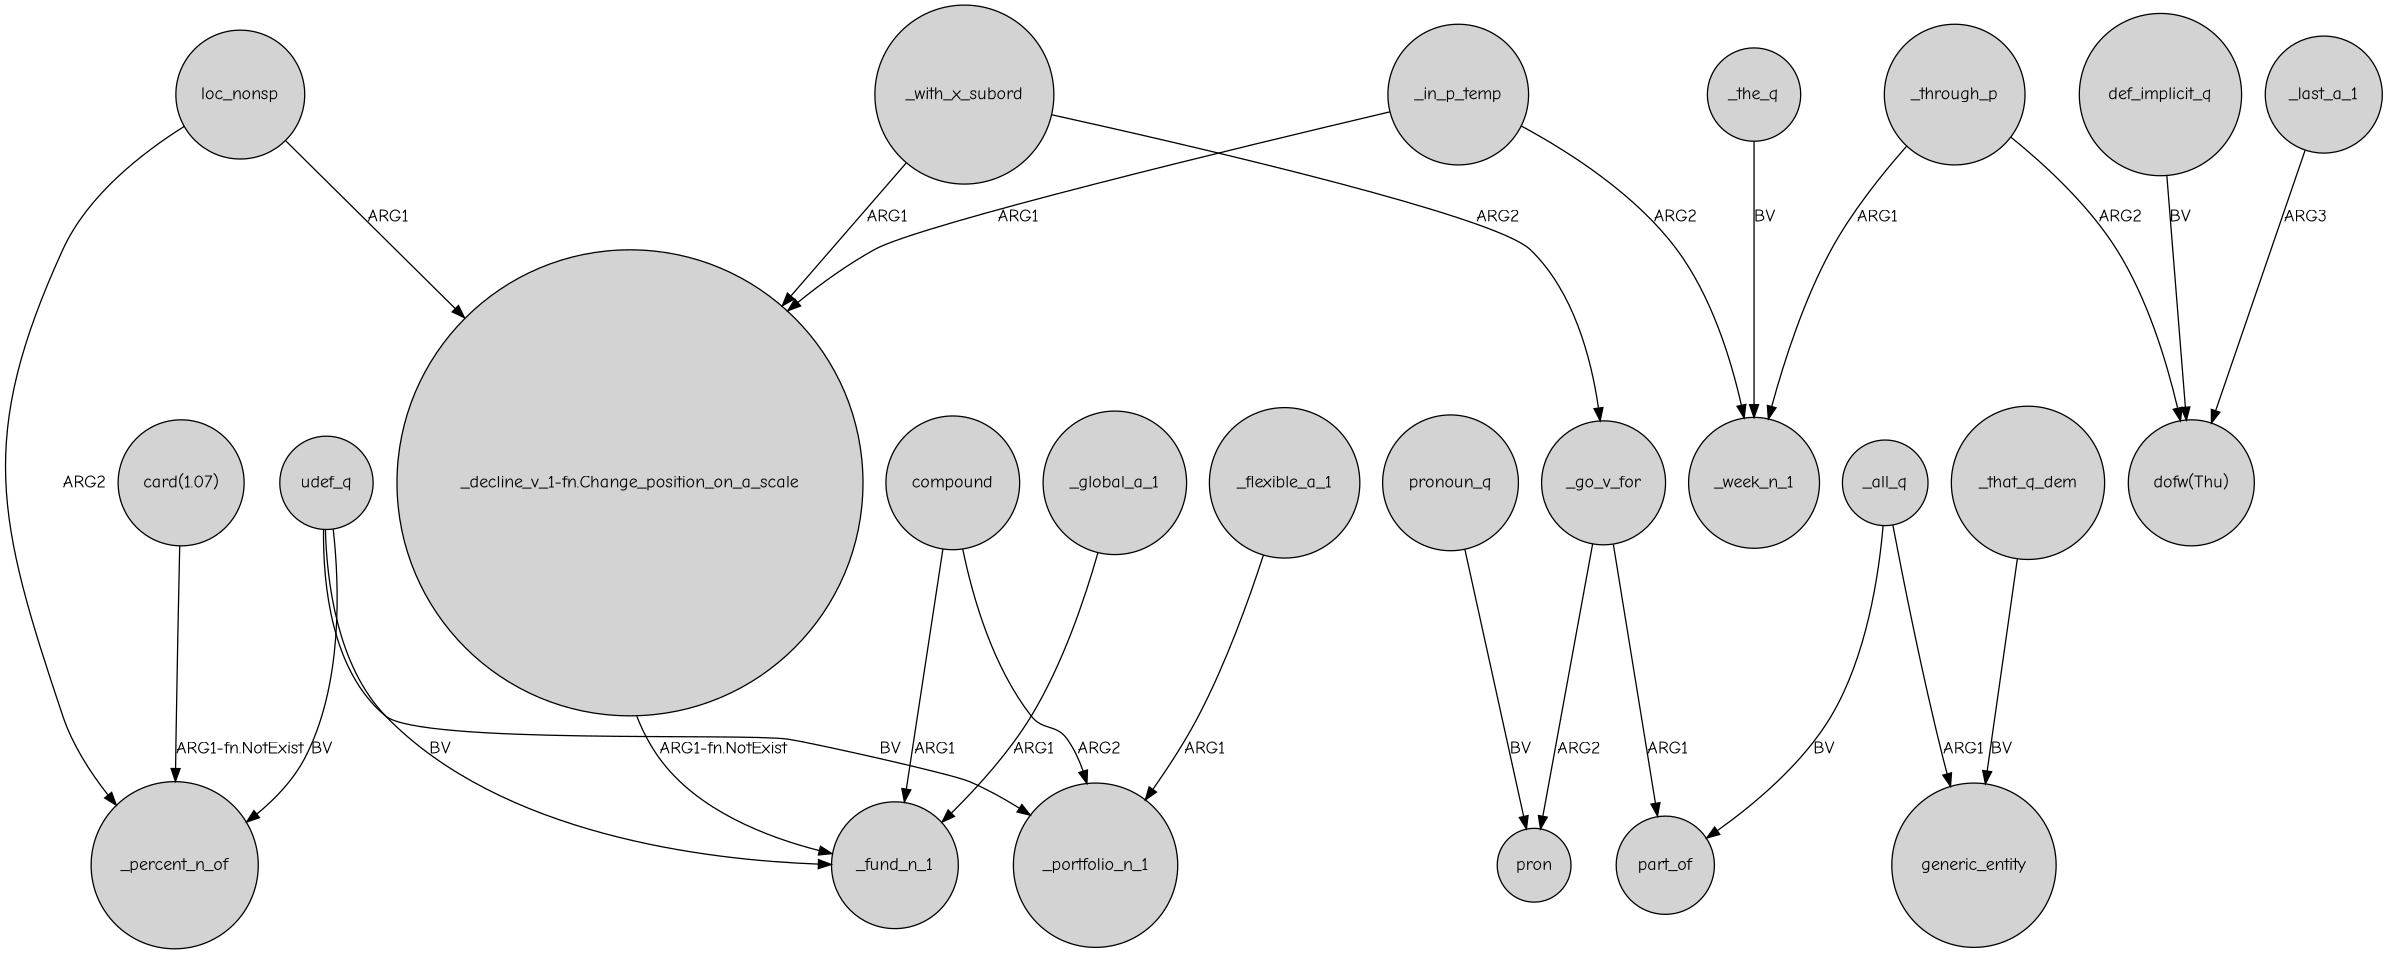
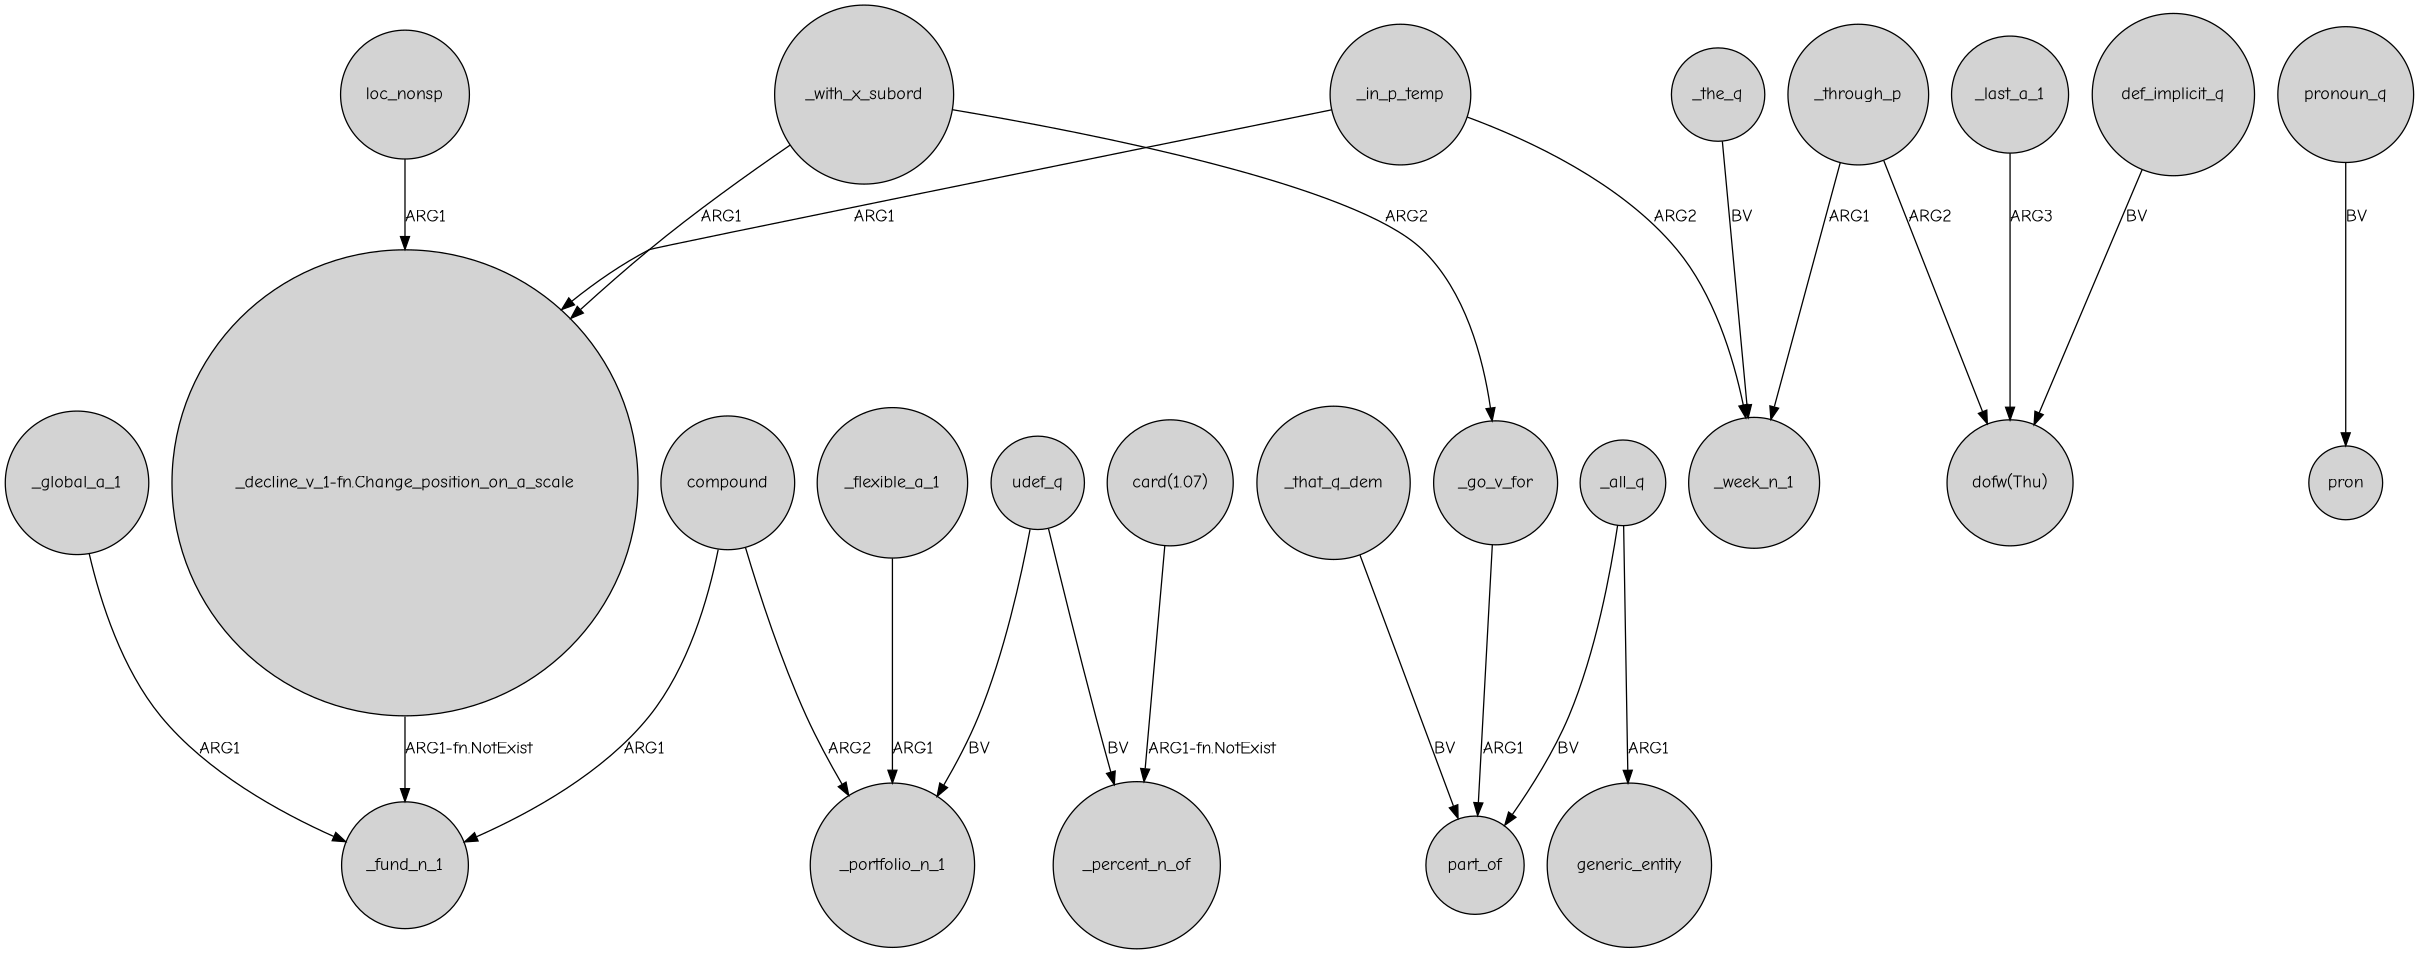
(7, 440) -> none
(2002, 665) -> (1407, 681)
(1568, 680) -> none
(495, 793) -> none
